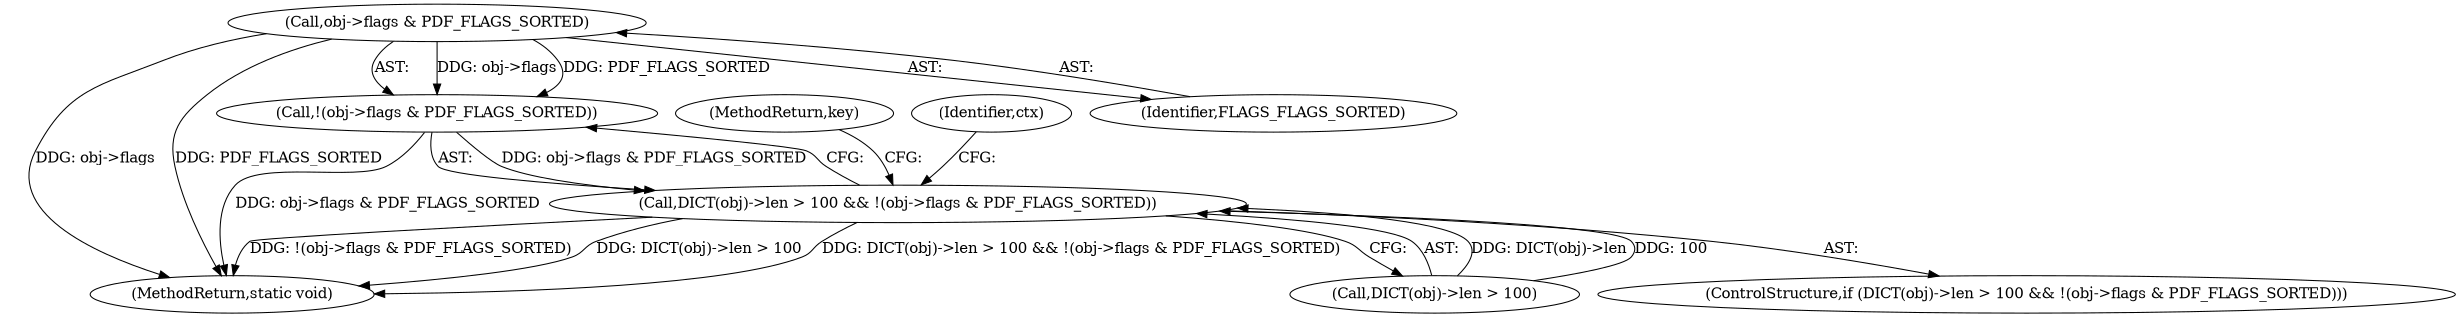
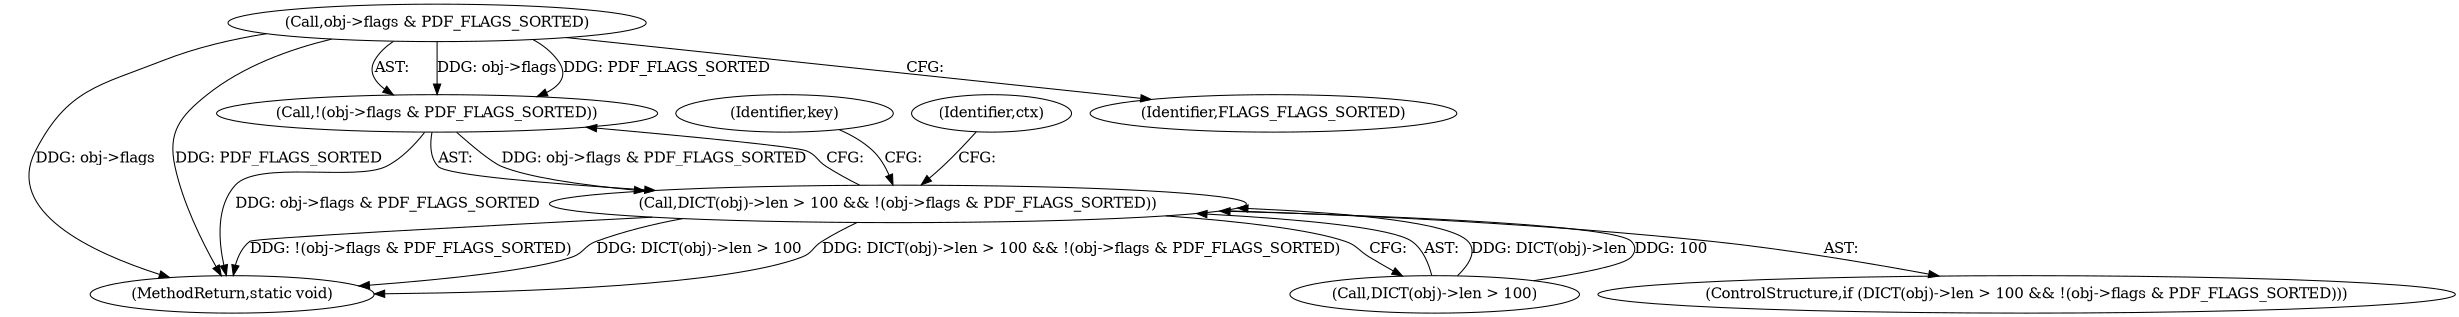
(910, 56) -> none
(928, 68) -> (928, 68)
(785, 113) -> (785, 113)
